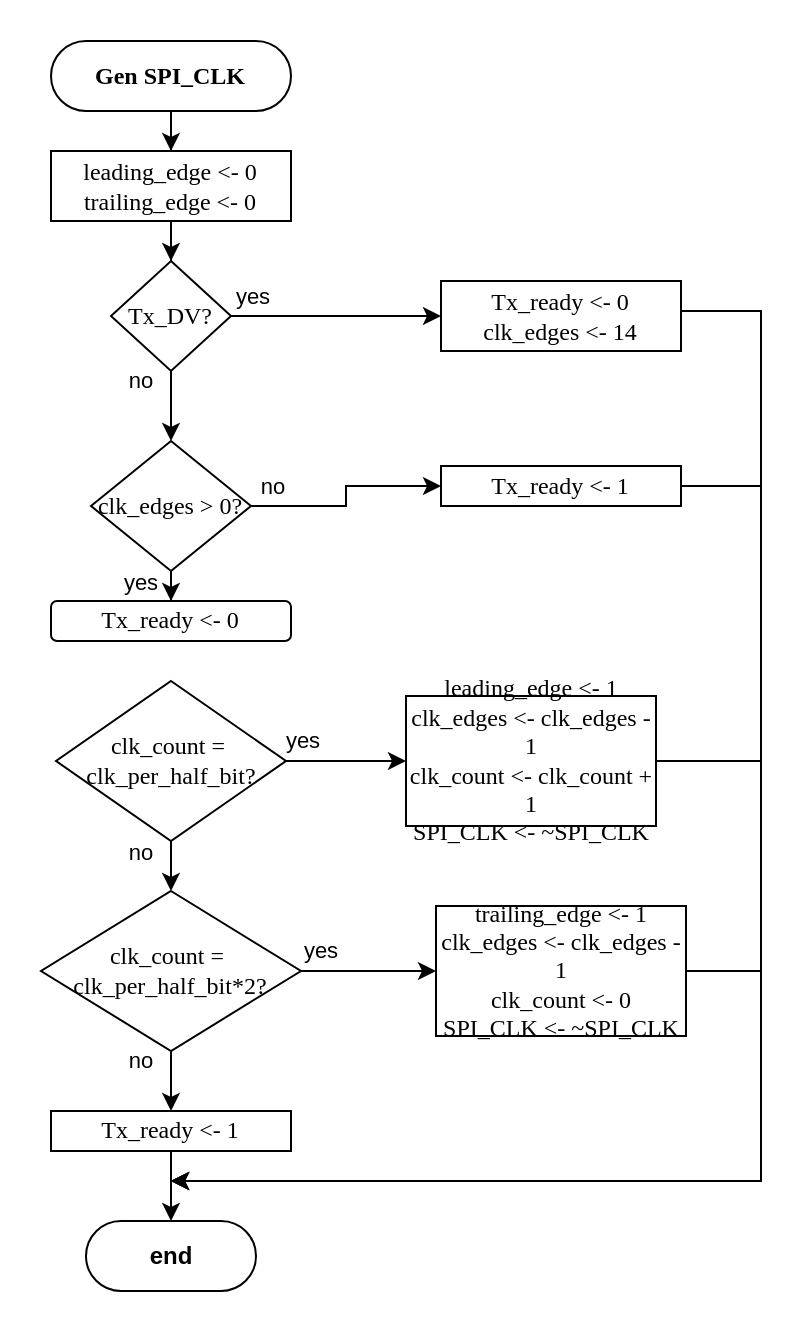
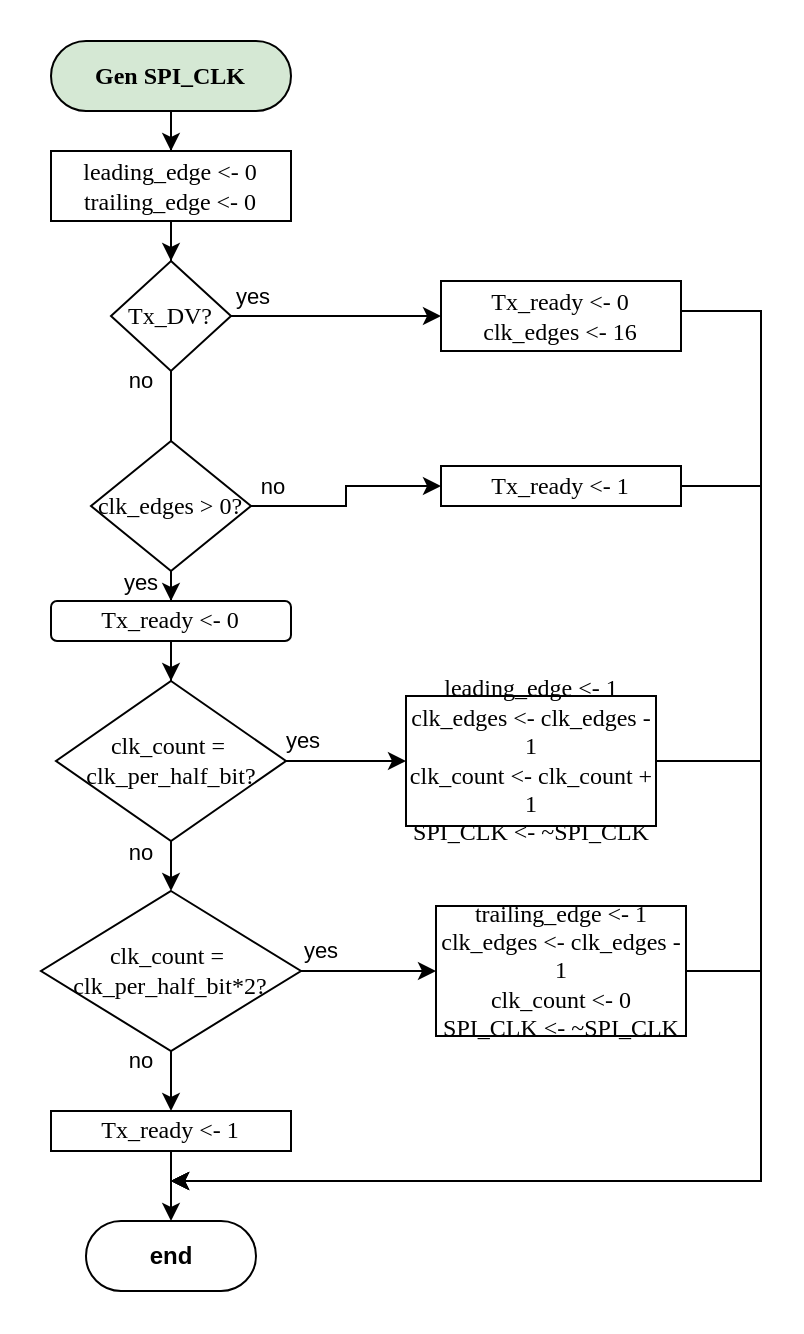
(171, 76) -> (171, 76)
(561, 317) -> (561, 317)
(171, 426) -> (171, 431)
none -> (171, 668)
